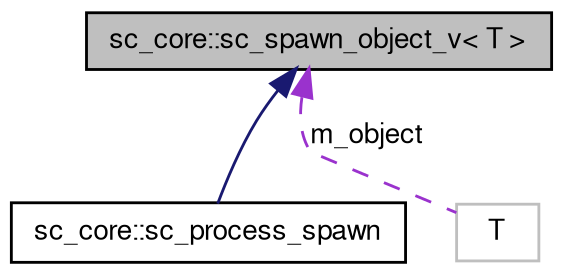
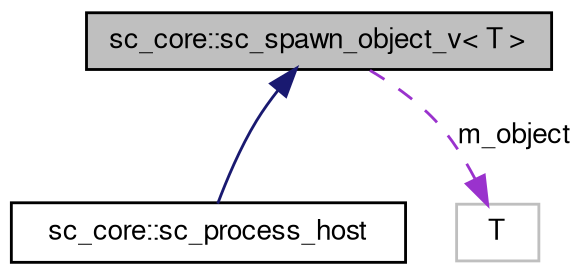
(357, 172) -> (430, 115)
(208, 233) -> (208, 233)
